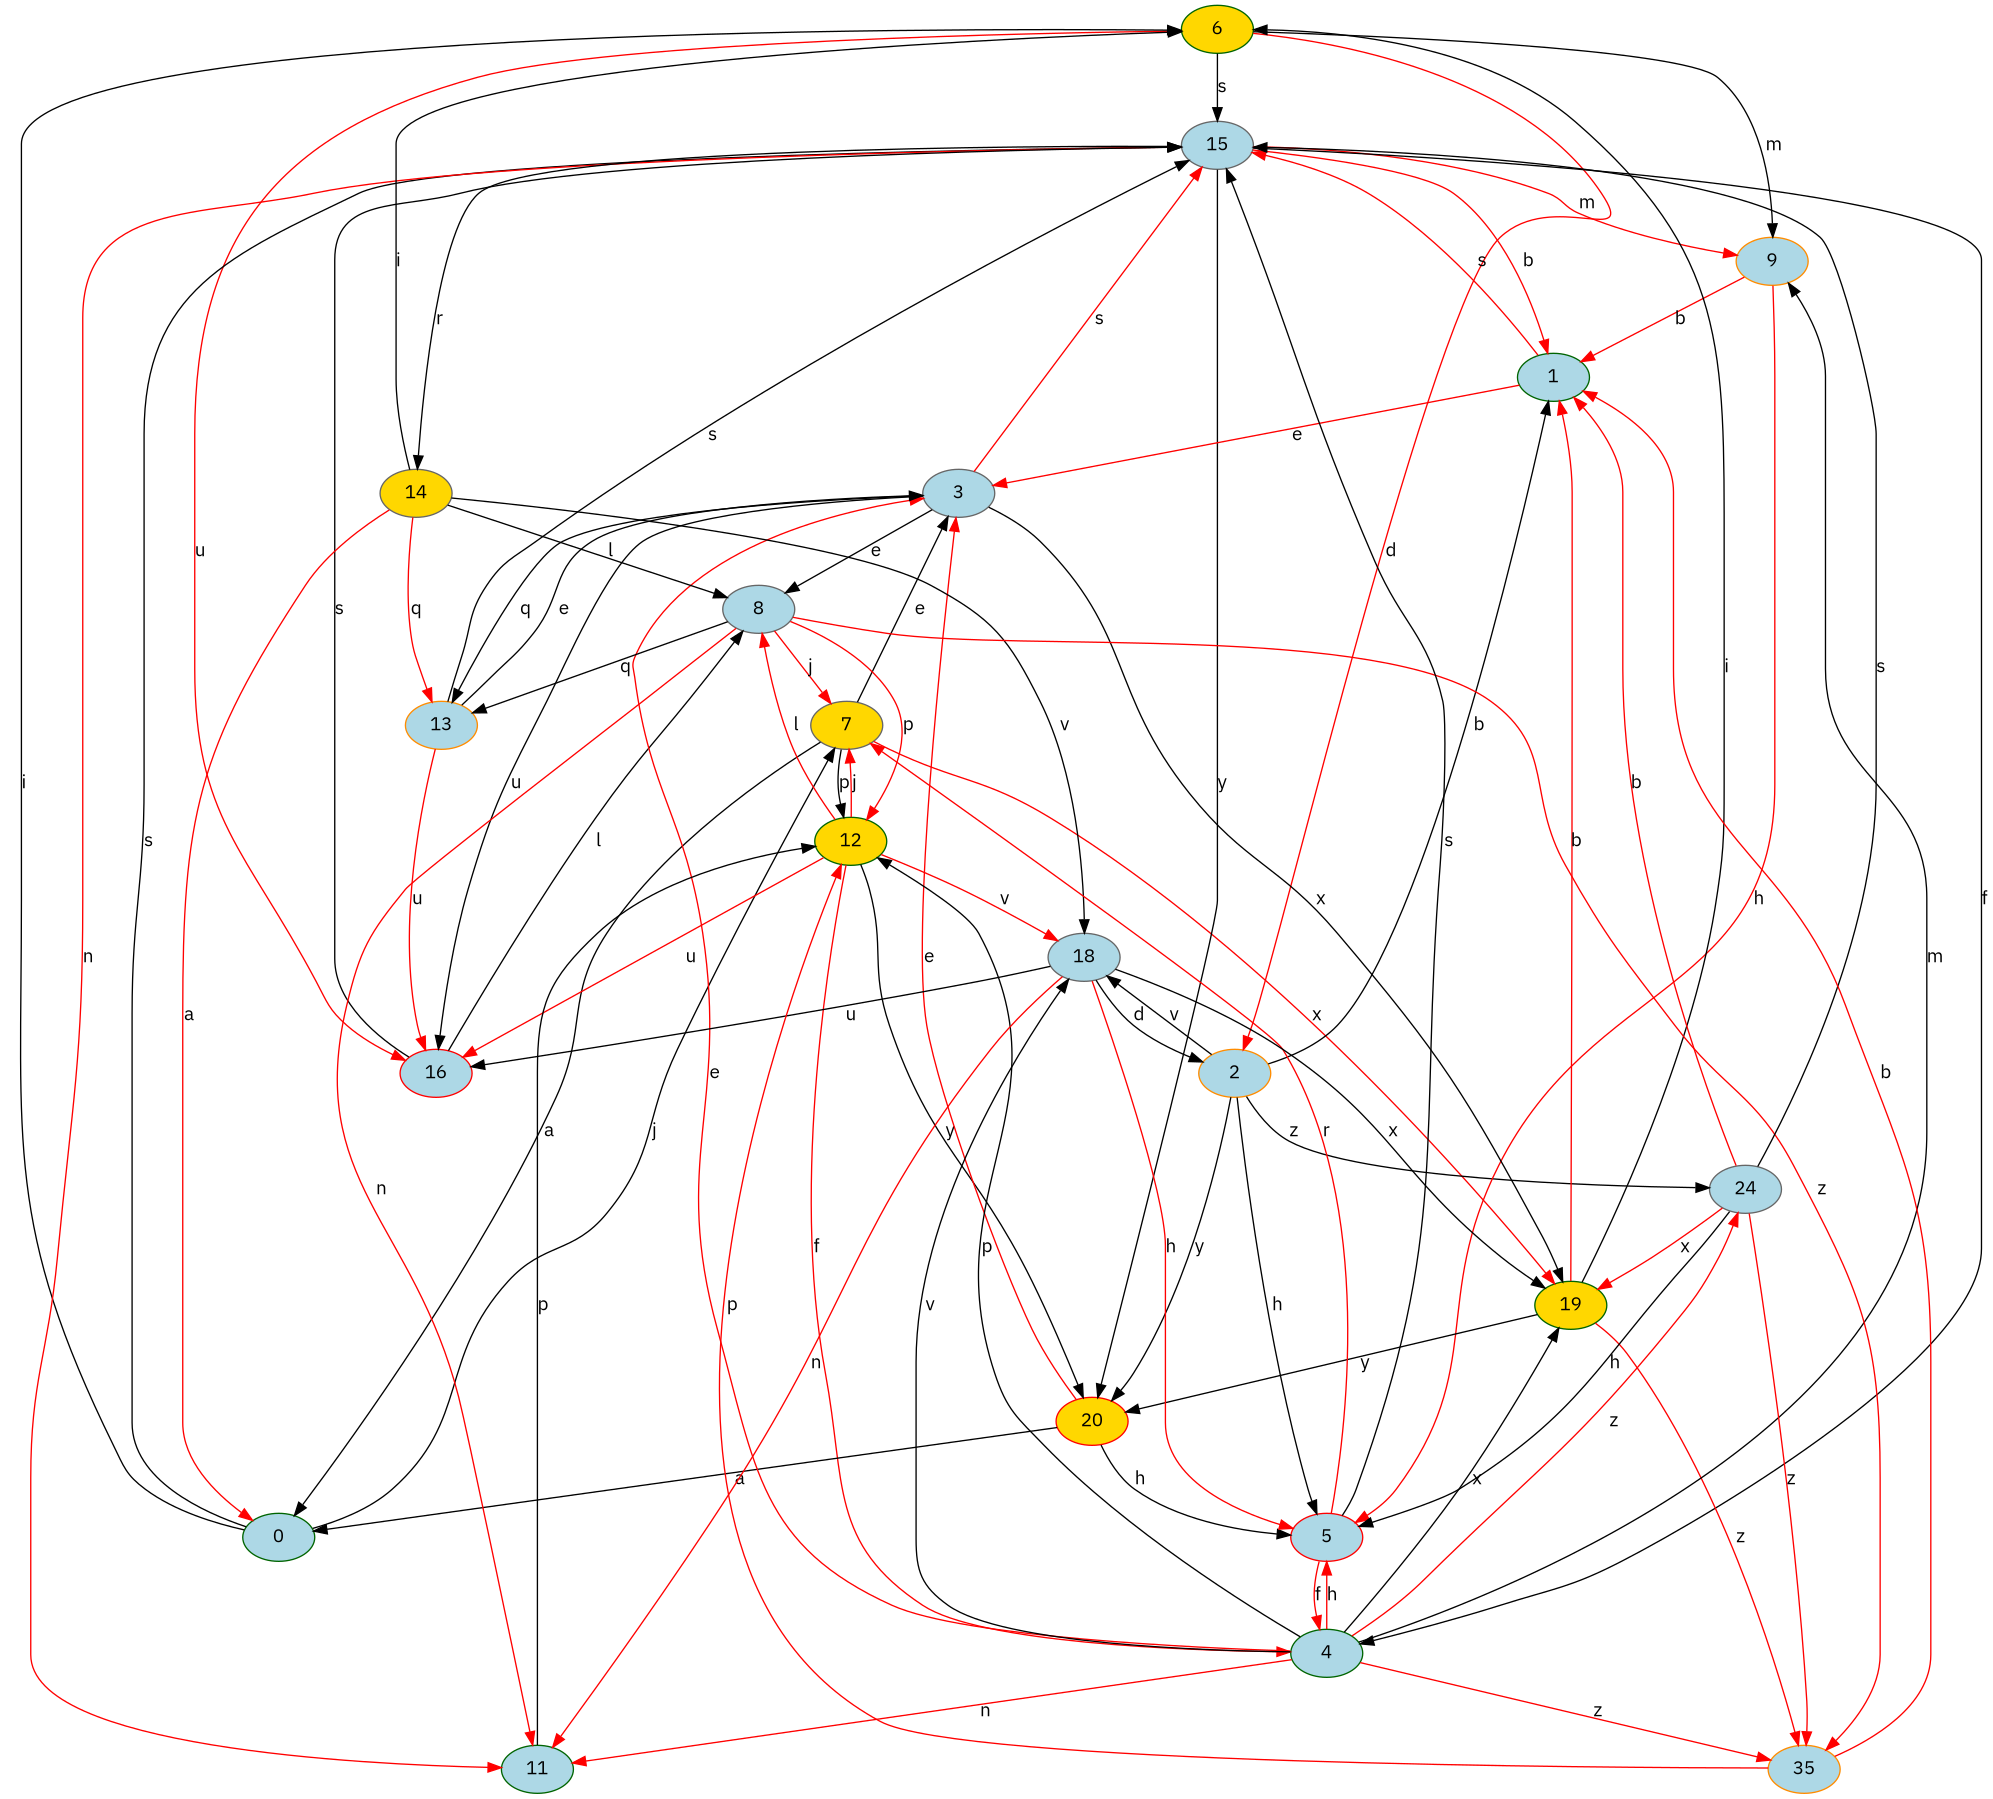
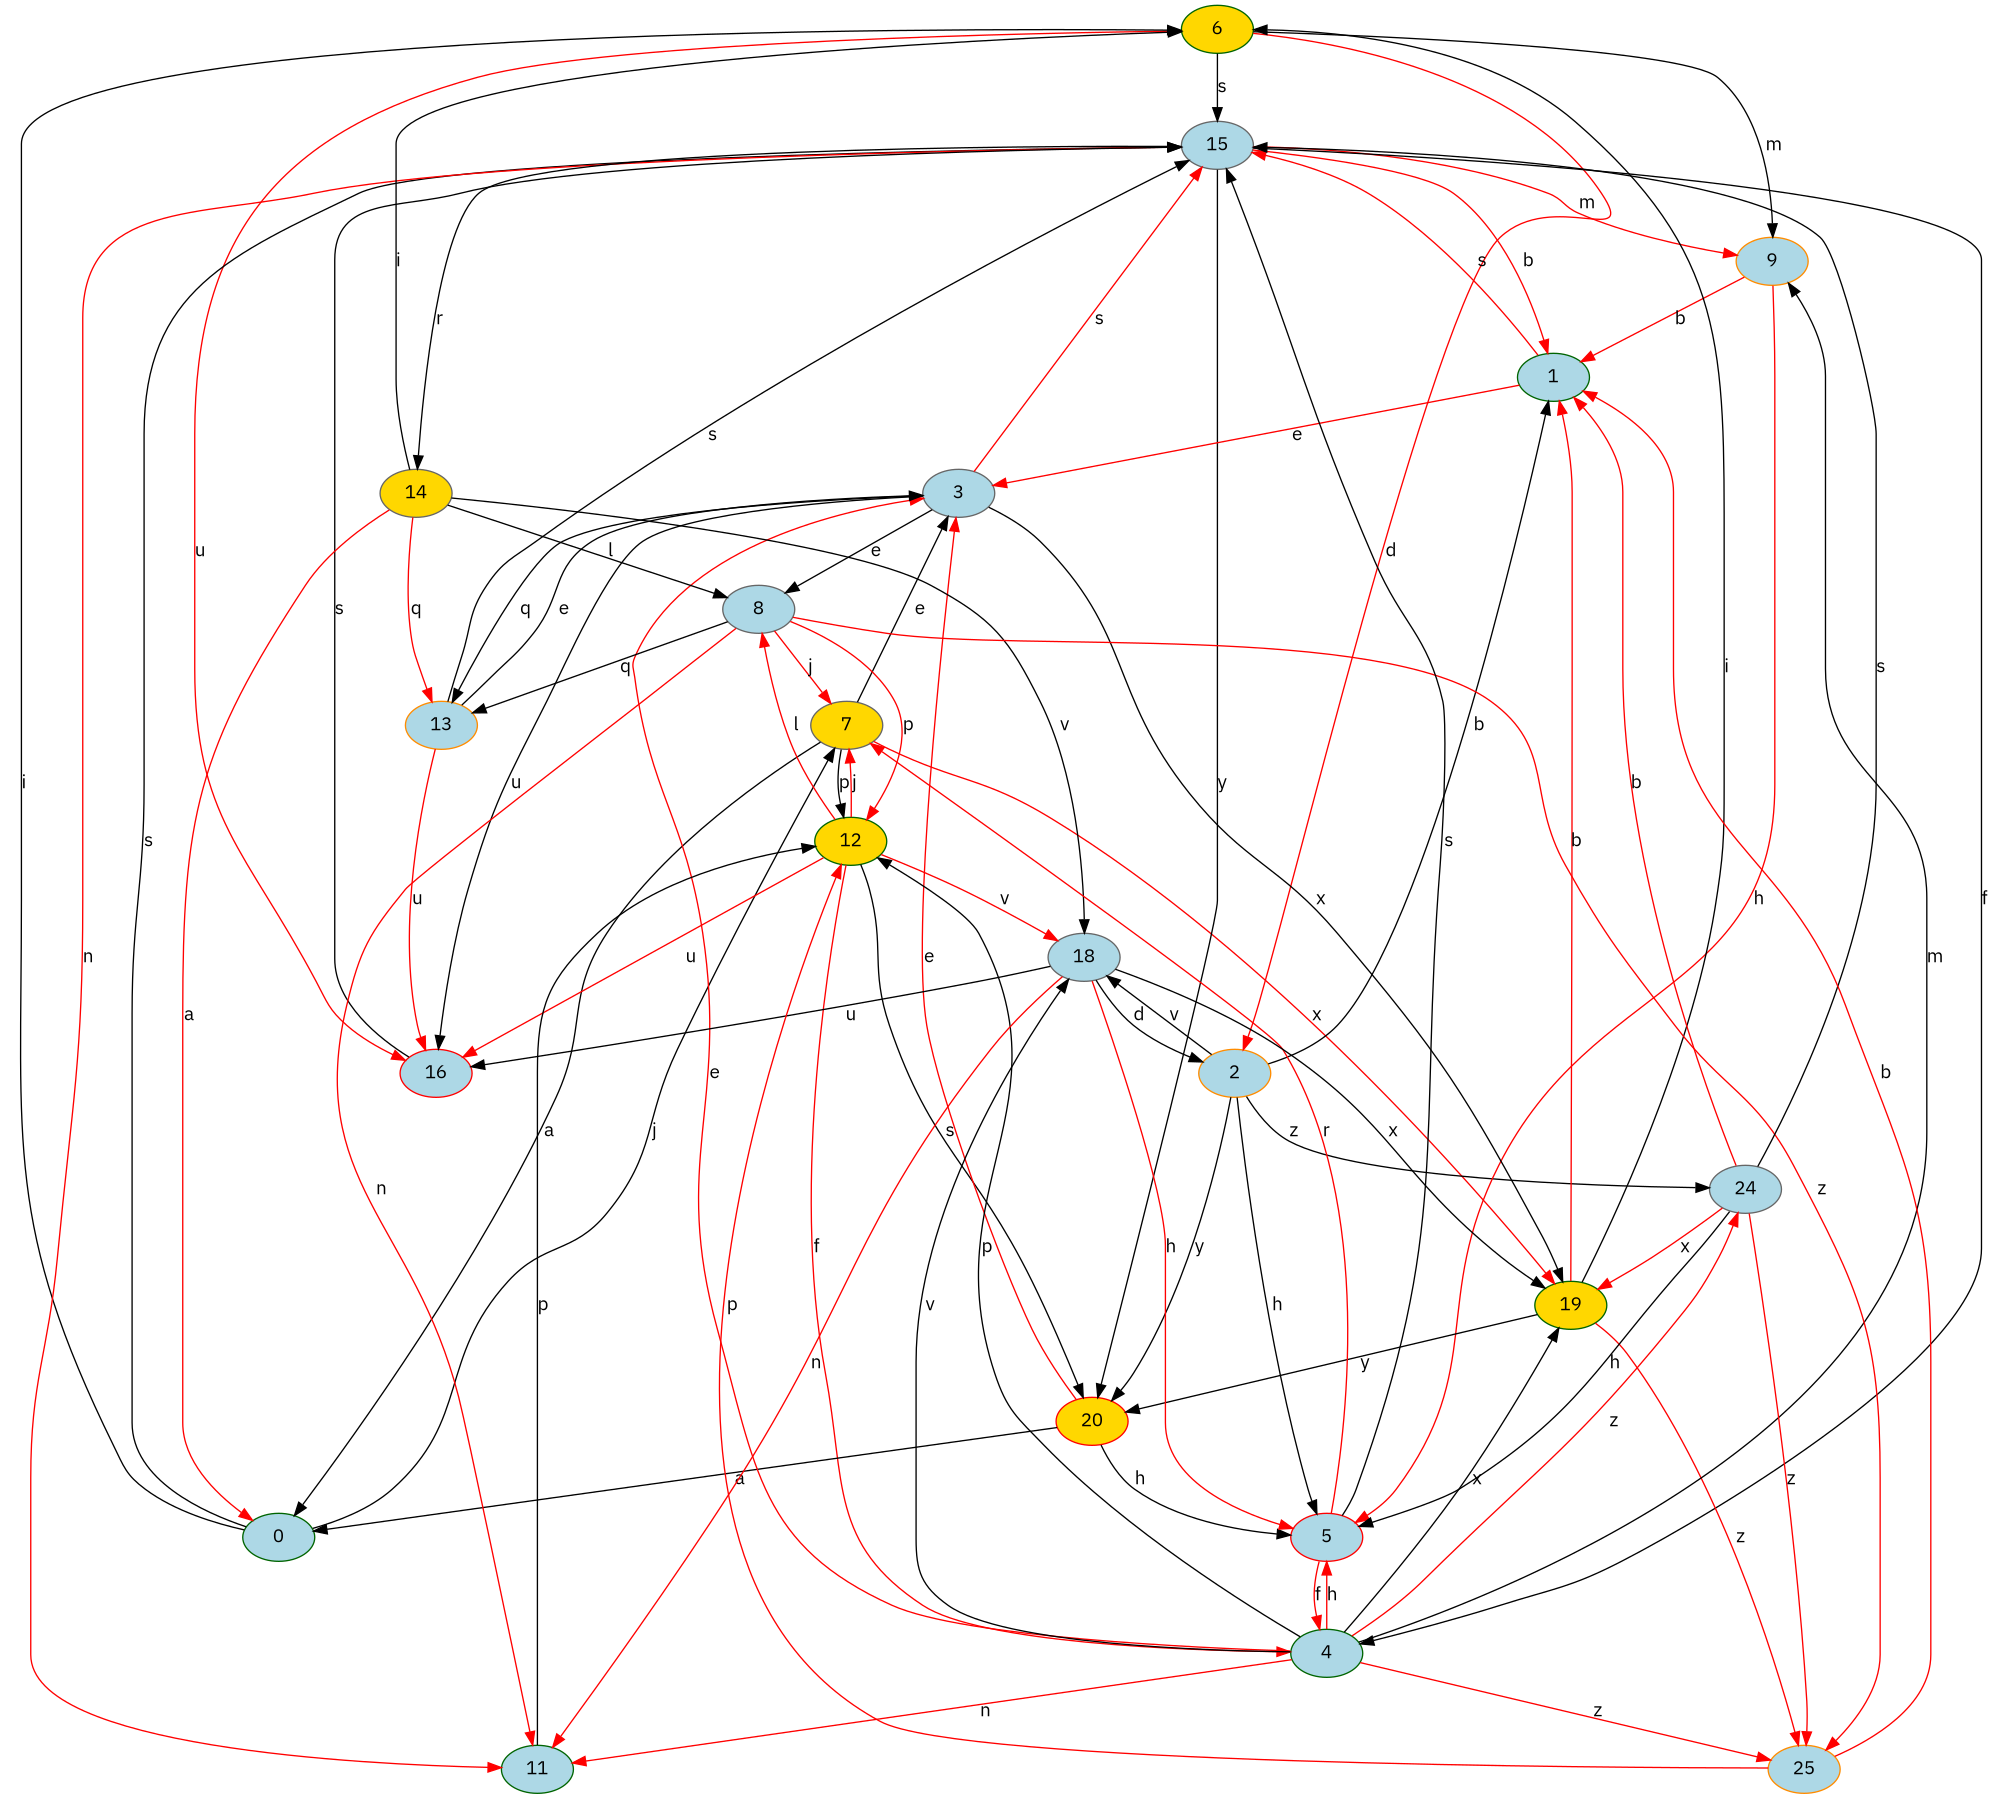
(581, 839) -> none
(950, 1131) -> (950, 1131)
(1804, 1769) -> (1804, 1769)
